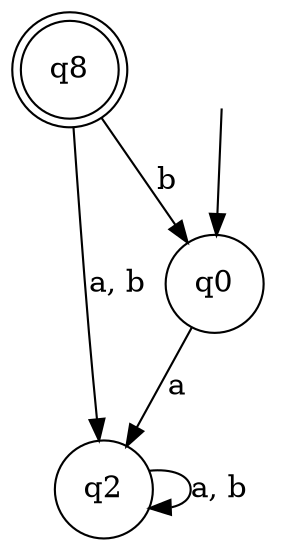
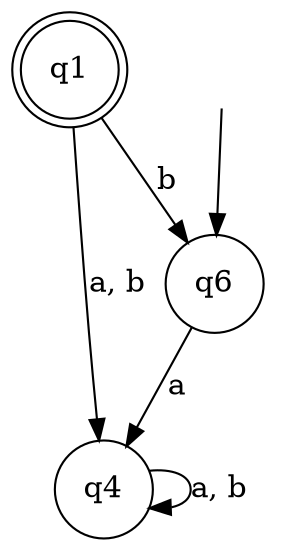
(70, 70) -> (70, 70)
(215, 284) -> (215, 284)
(104, 489) -> (104, 489)
